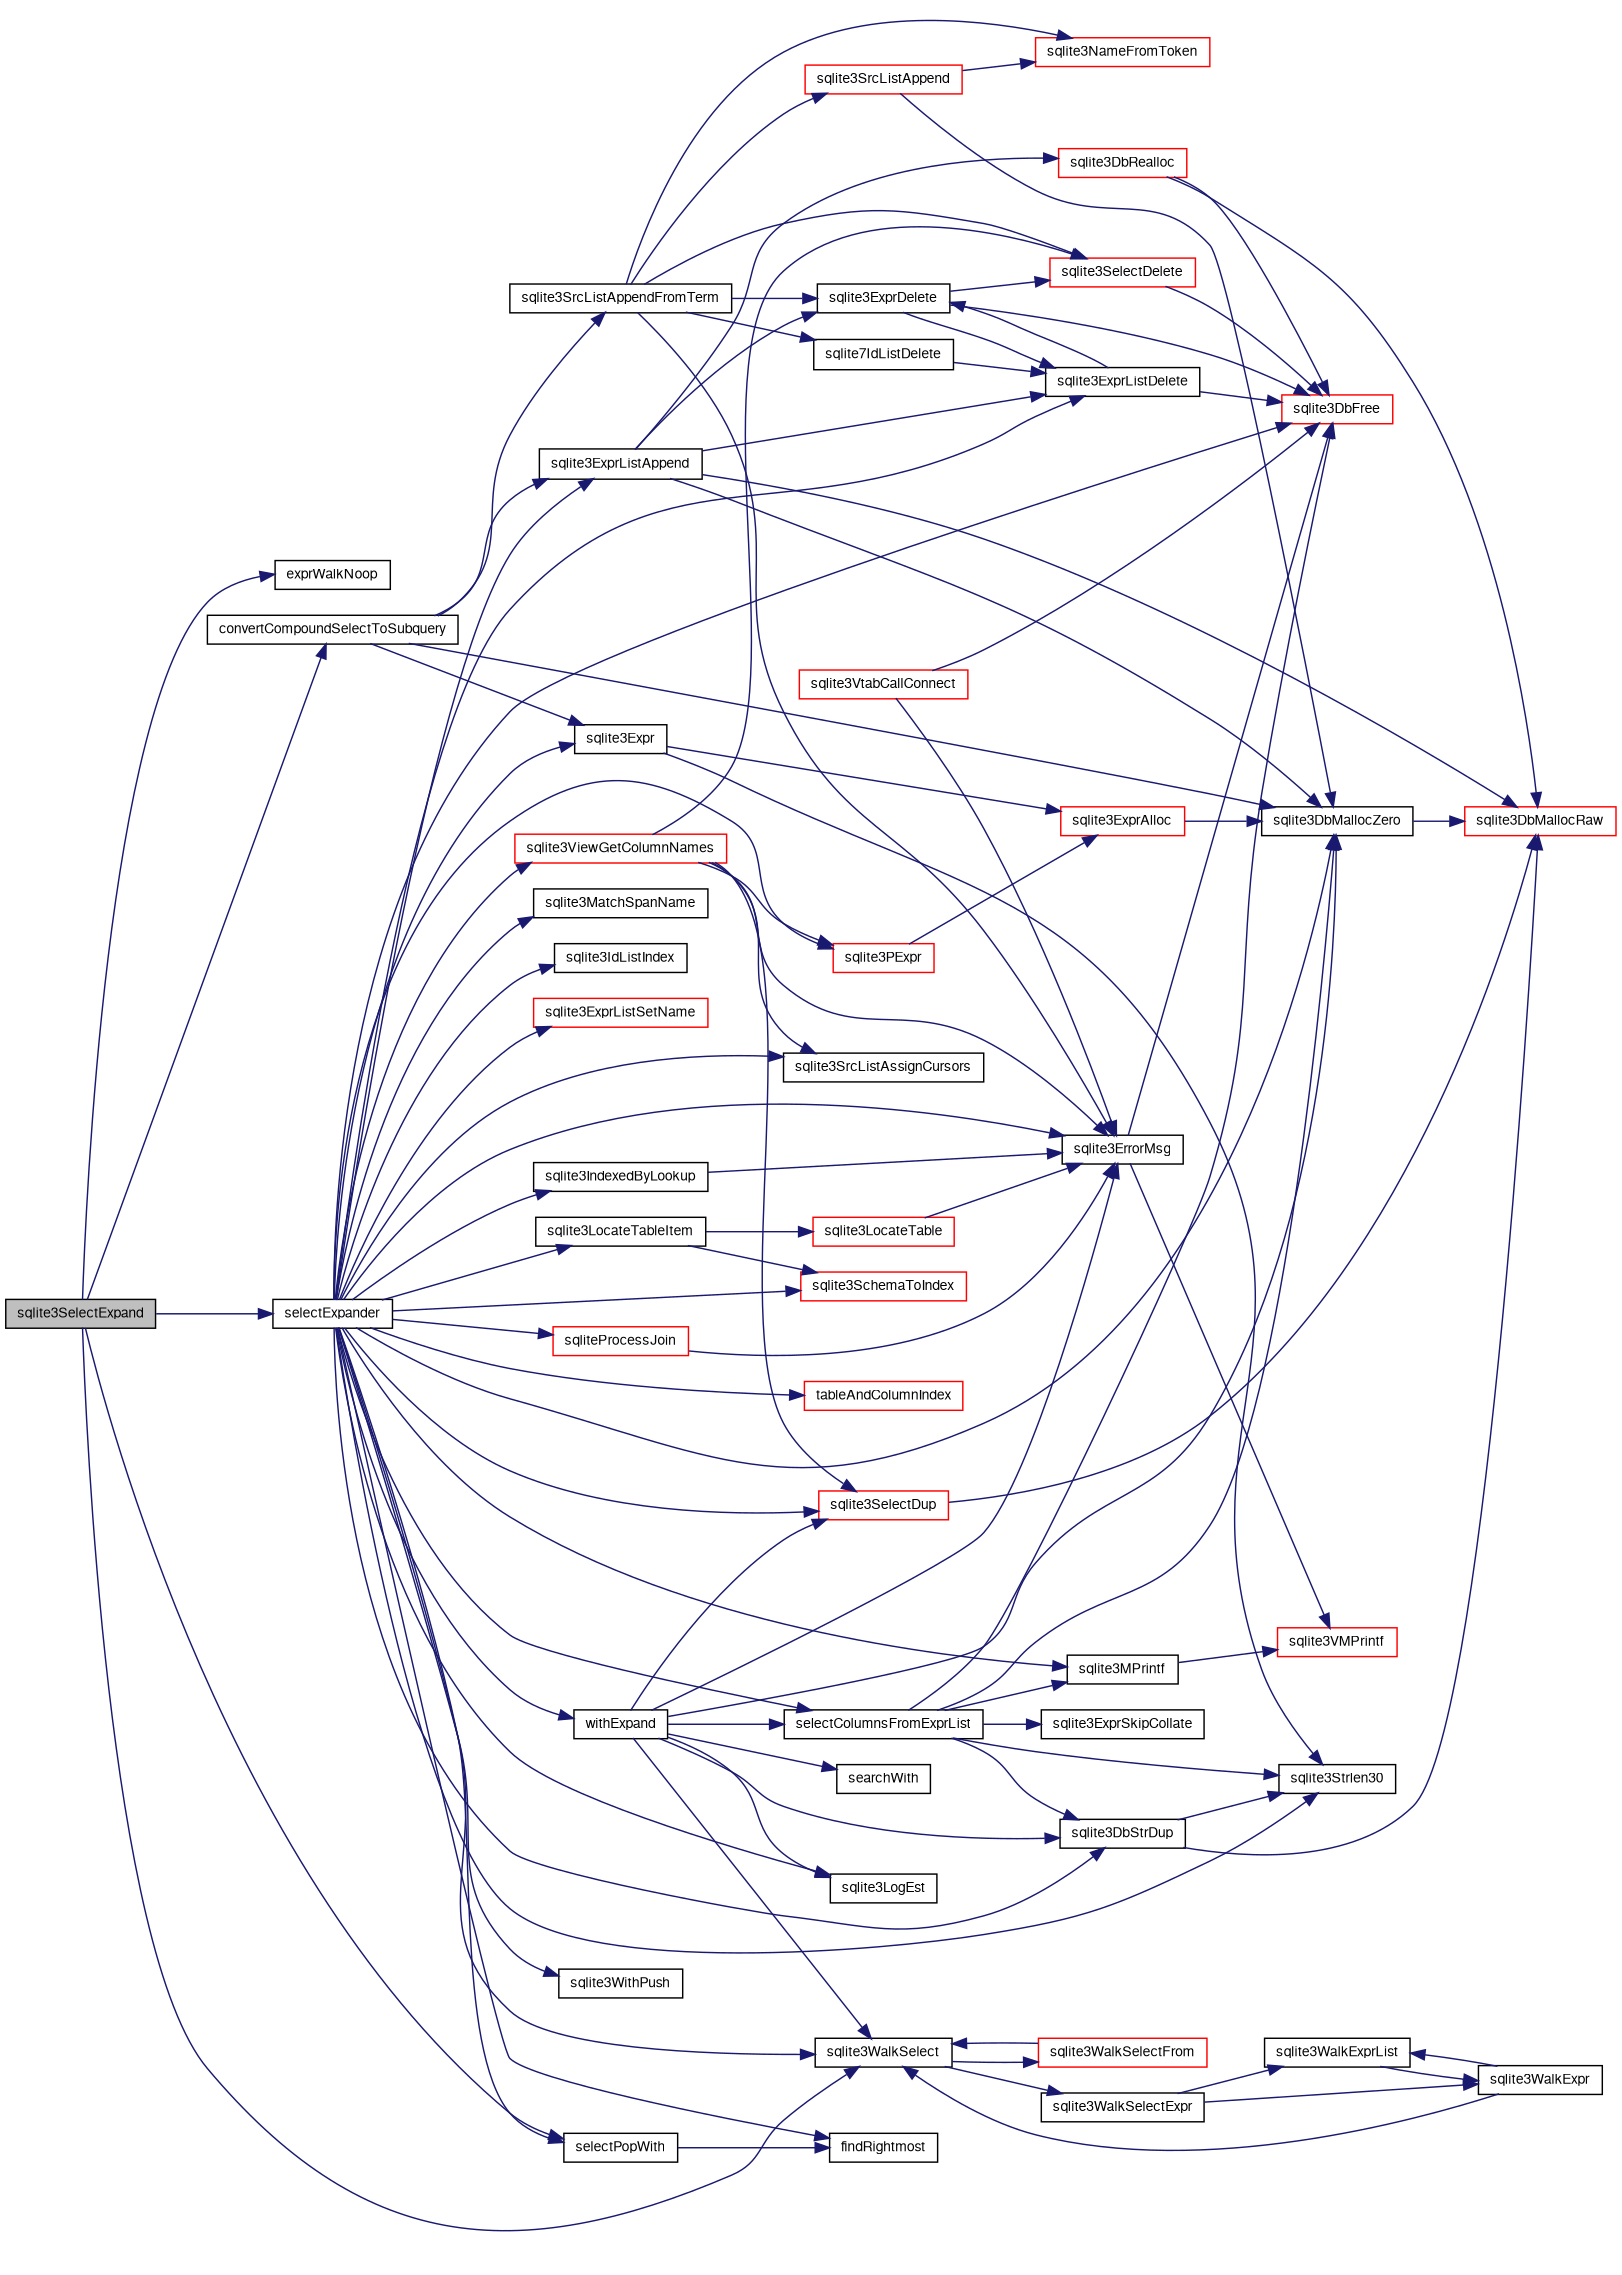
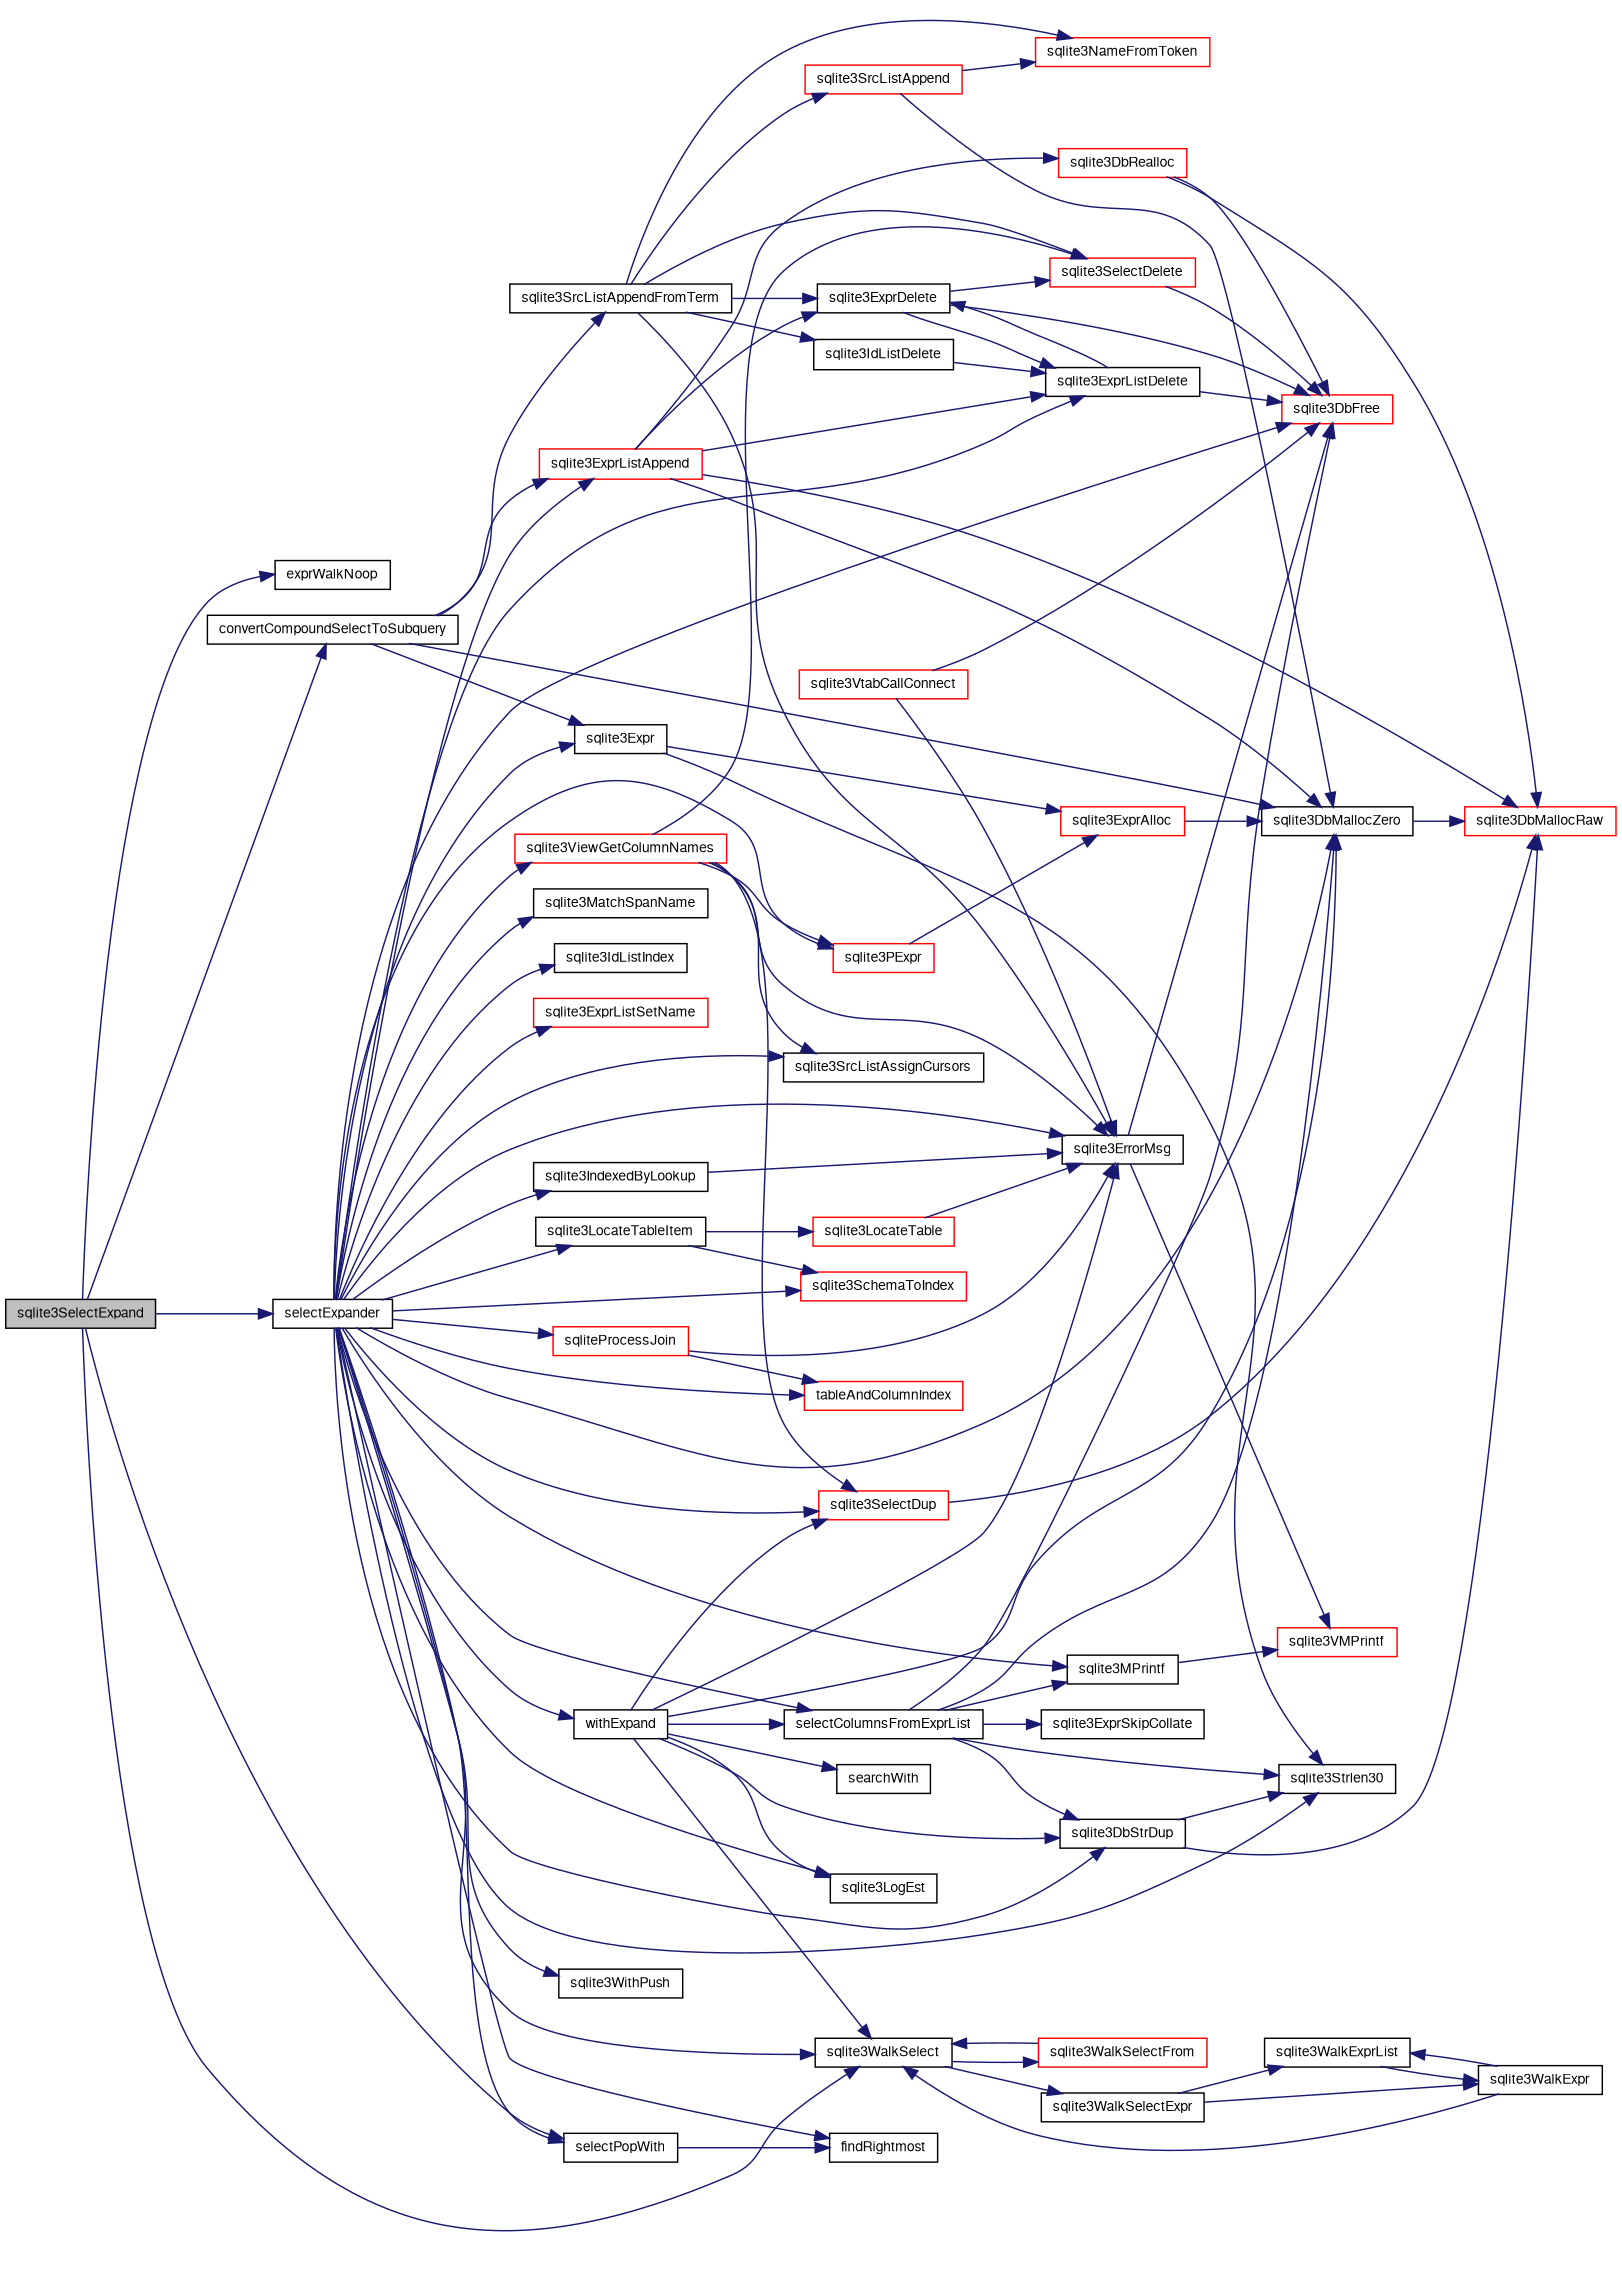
(884, 355) -> (884, 355)
(621, 464) -> (621, 464)
none -> (745, 1367)
